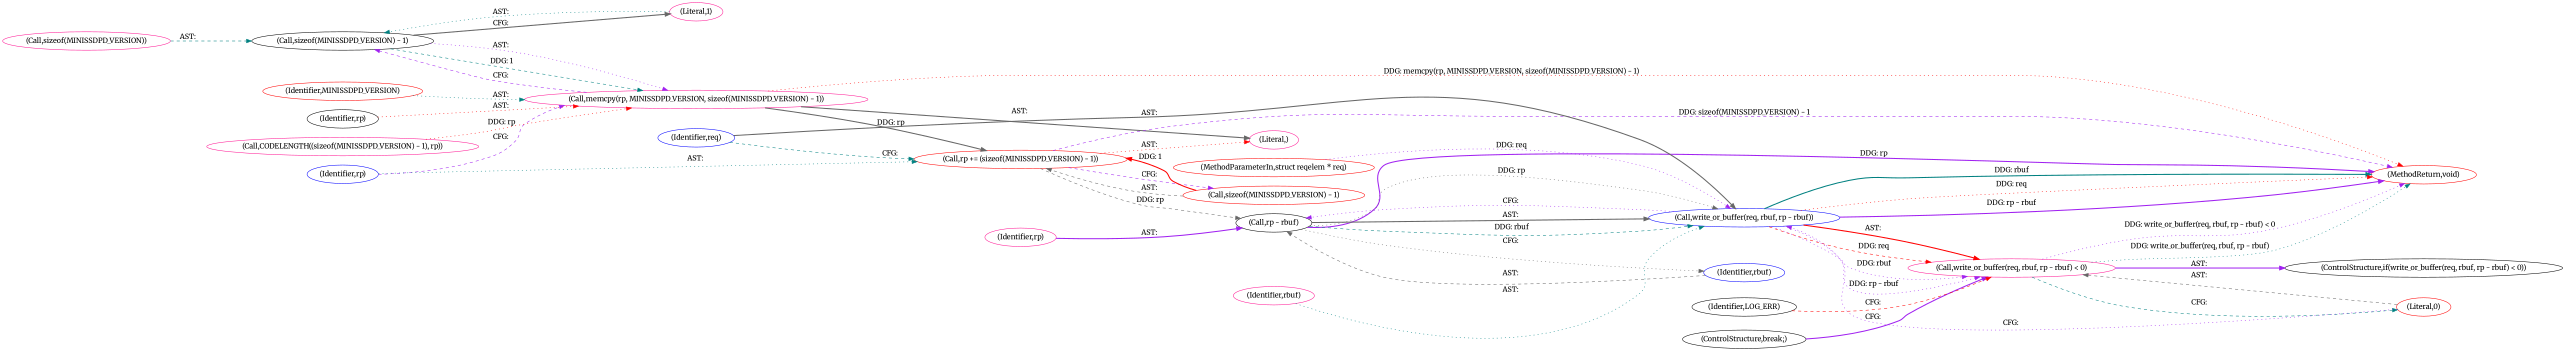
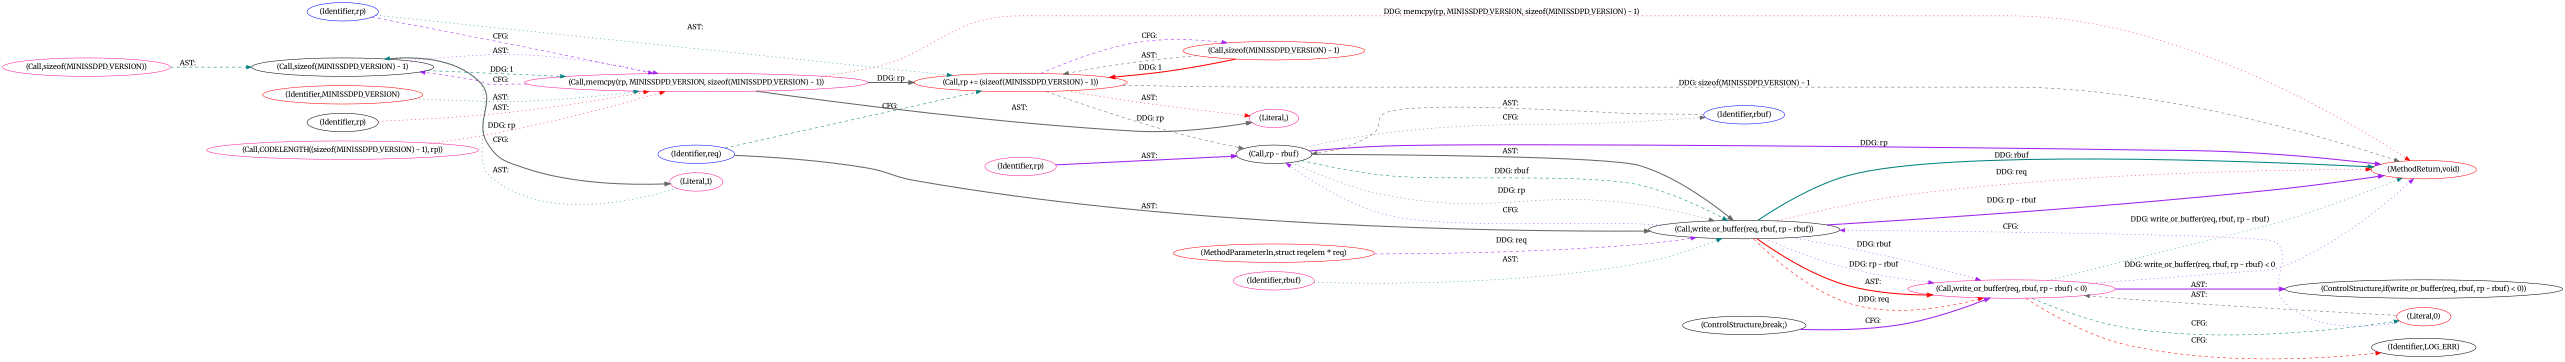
(1721, 116) -> (1763, 87)
(1531, 151) -> (1533, 251)
(1744, 218) -> (1744, 230)
(1891, 308) -> (2195, 356)
